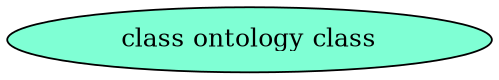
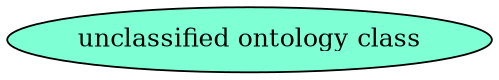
(250, 40) -> (250, 40)
